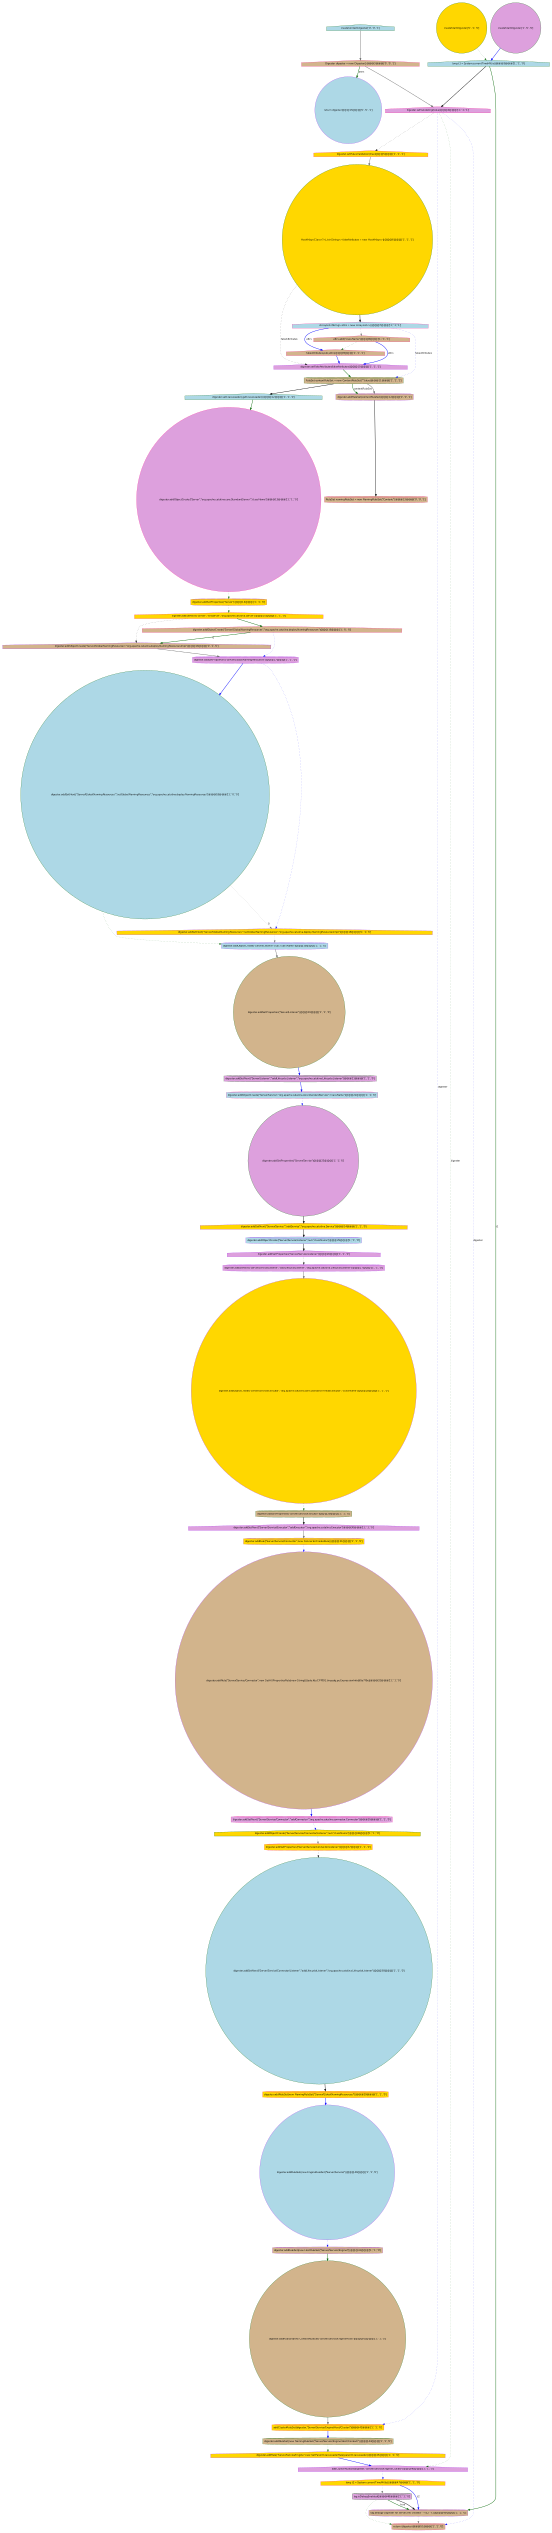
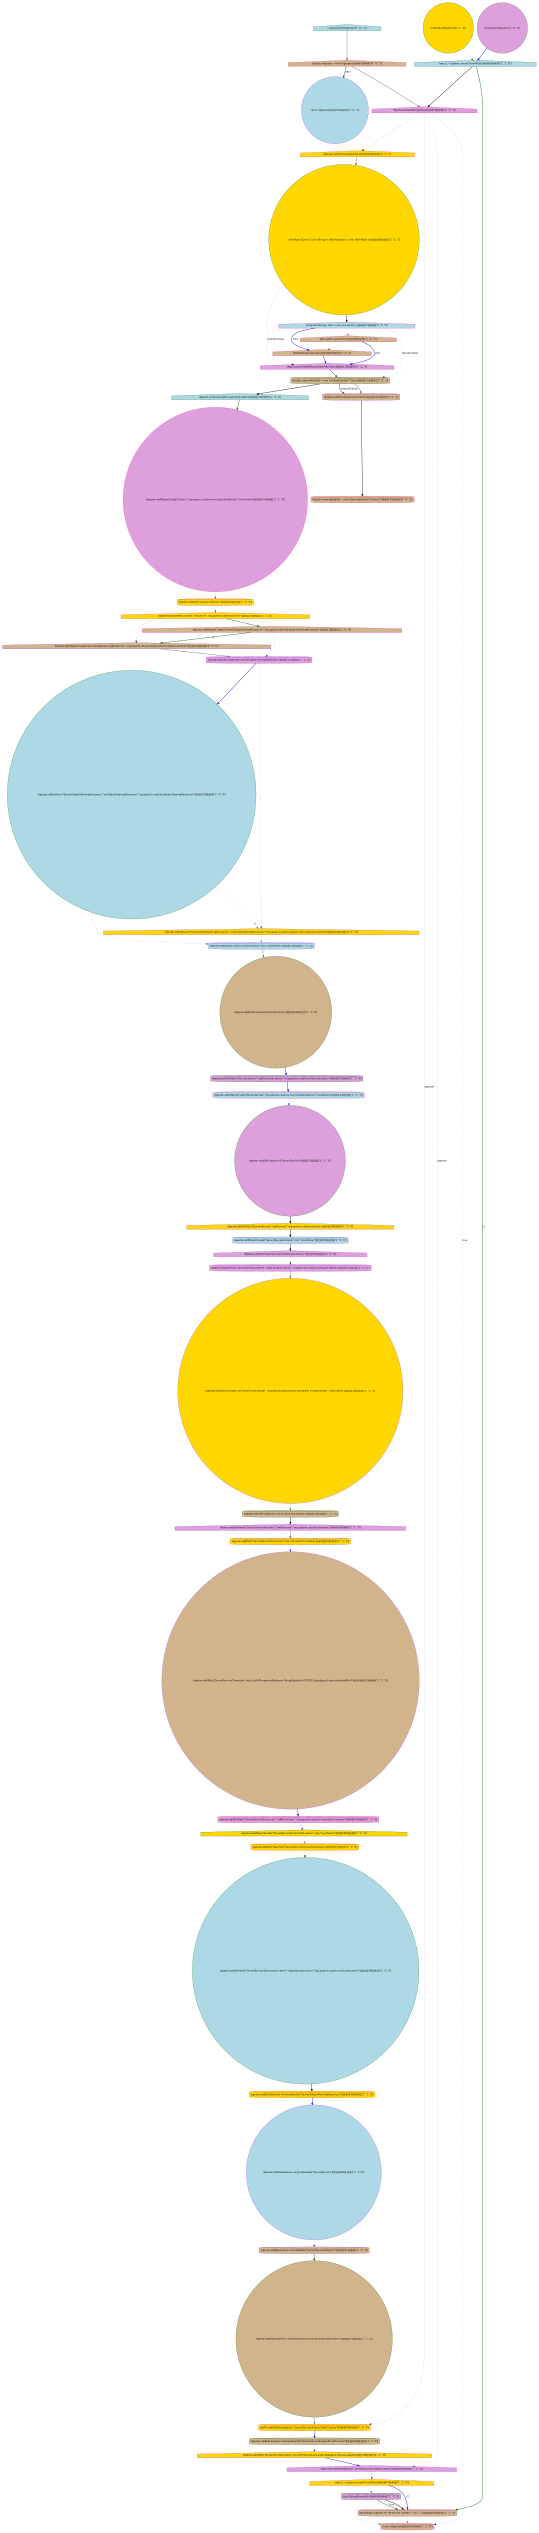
(478, 1240) -> (465, 1240)
